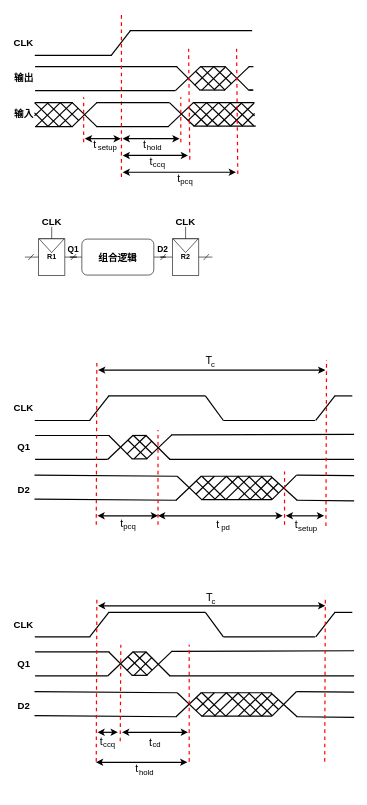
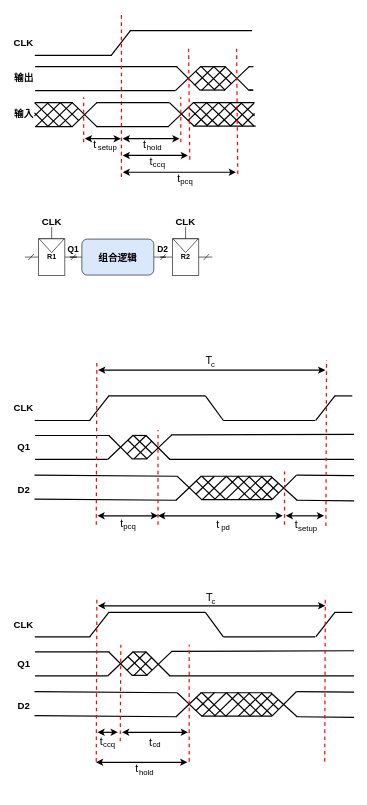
(118, 257) -> (118, 257)
